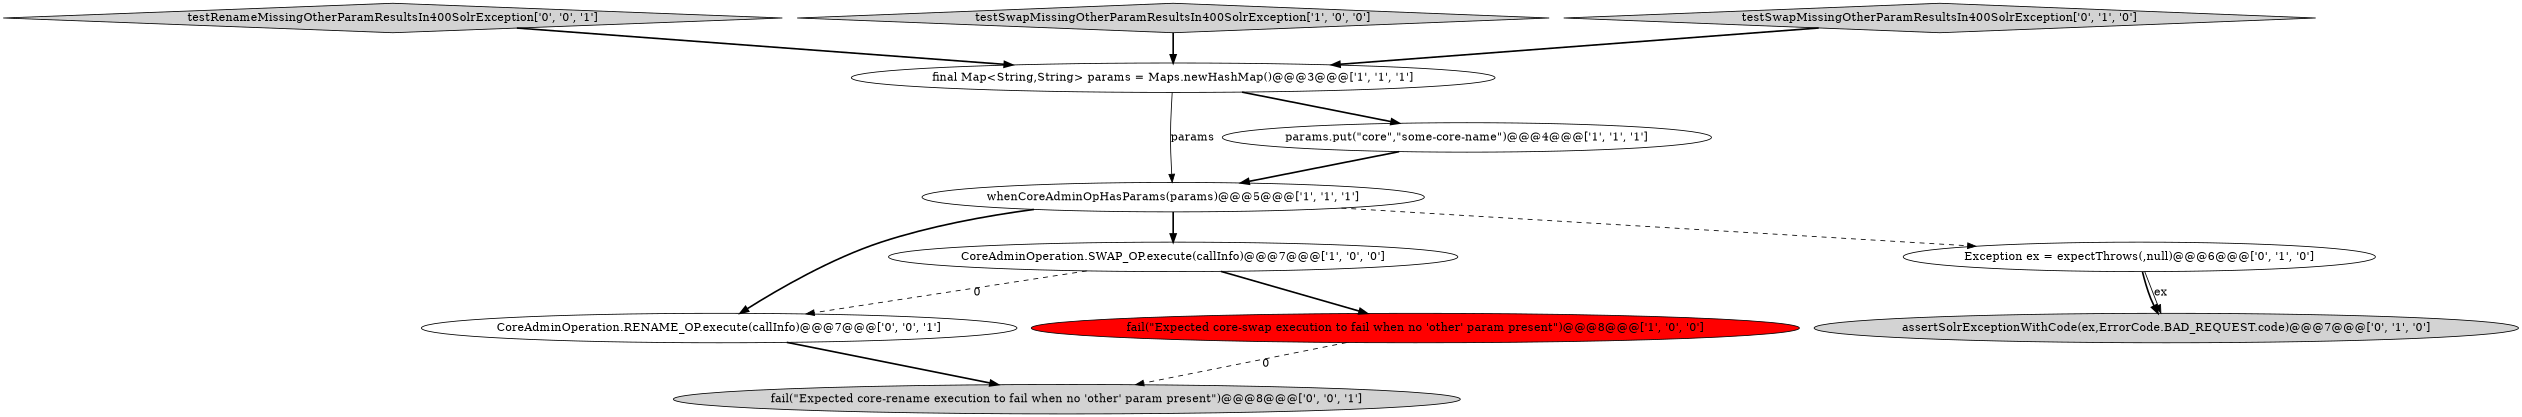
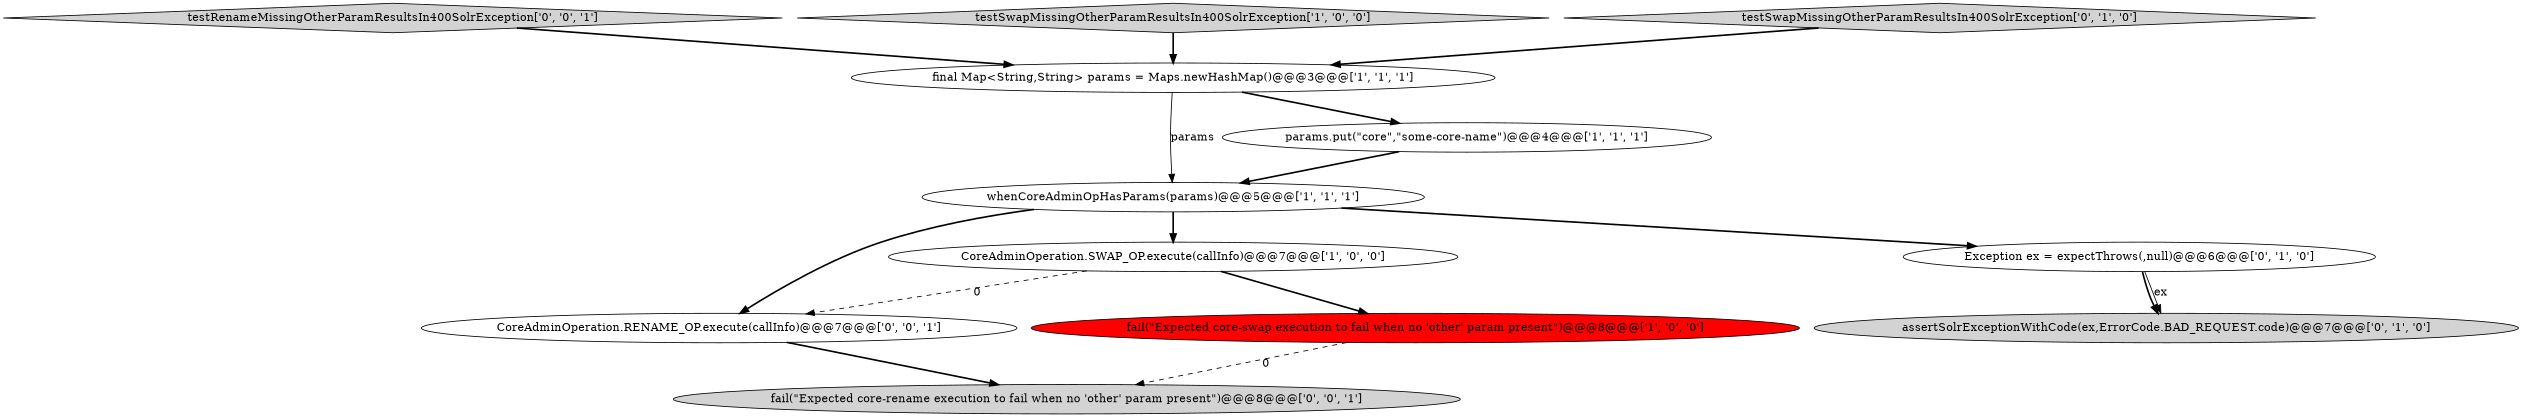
(1654, 227) -> (1654, 227)
